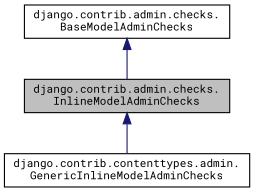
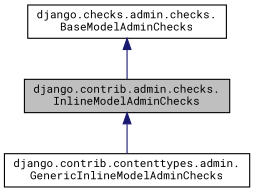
(127, 22) -> (127, 22)
